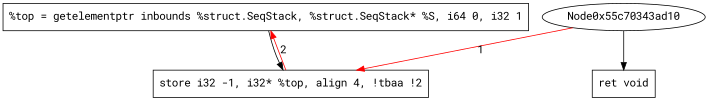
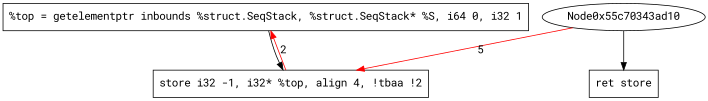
(481, 50) -> (481, 50)
(624, 84) -> (624, 84)
